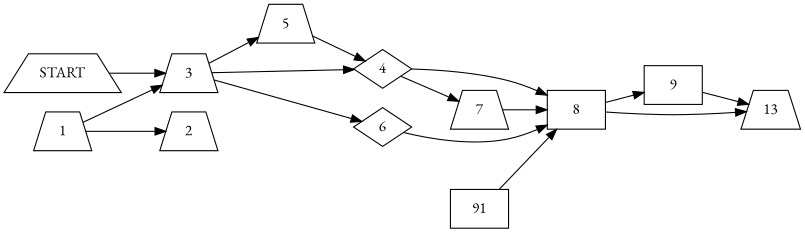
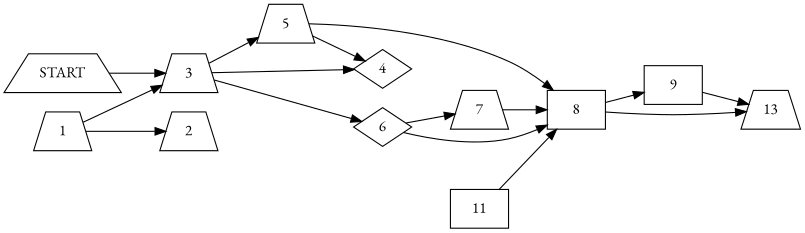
(476, 74) -> (431, 37)
(425, 87) -> (425, 119)
(479, 209) -> (479, 209)
